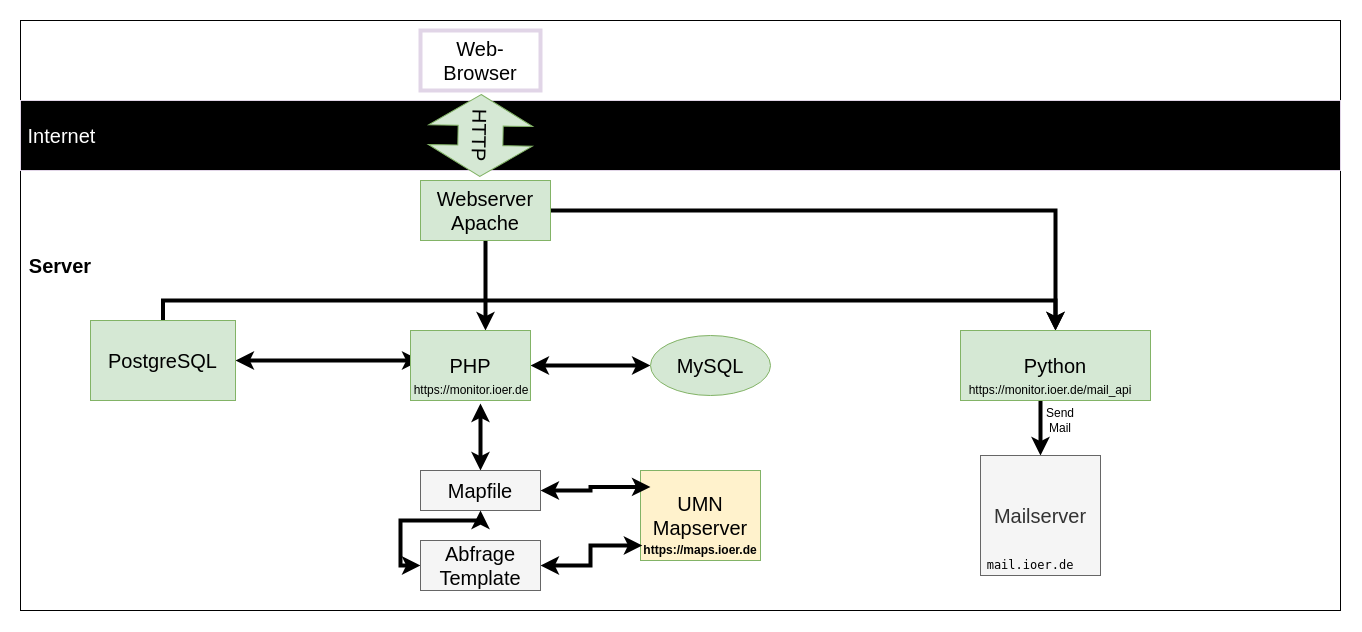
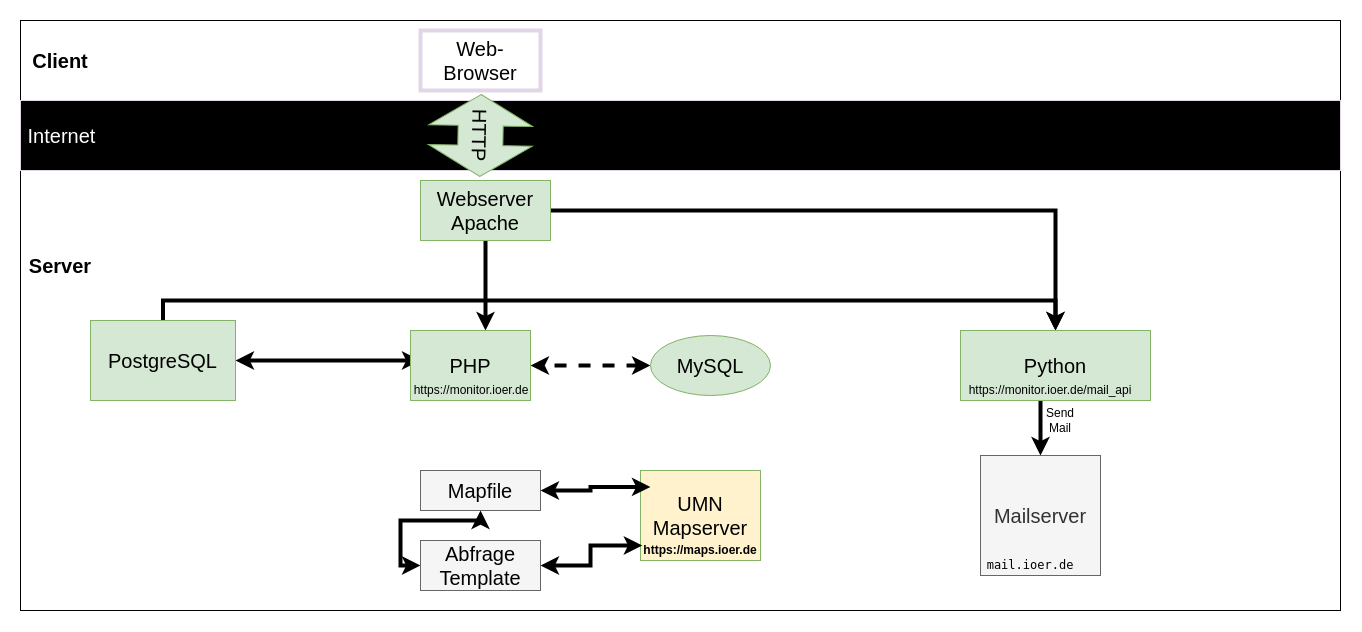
none -> (61, 61)
(621, 366) -> (621, 366)
(480, 438) -> none
